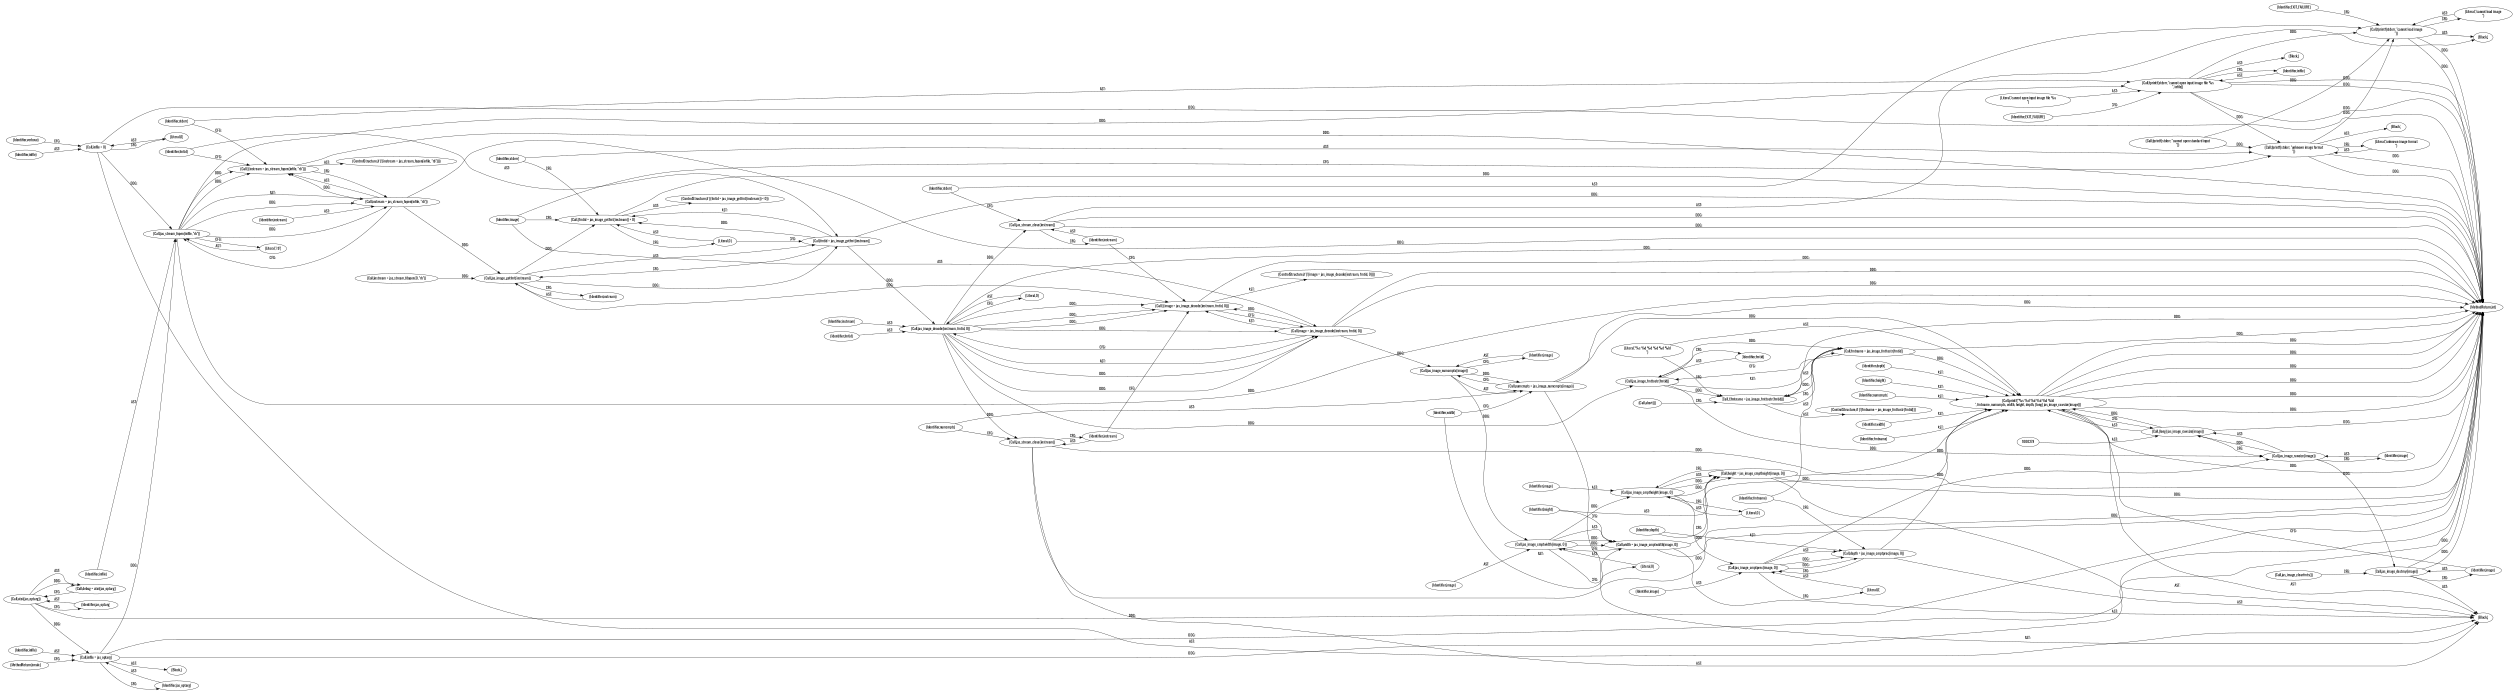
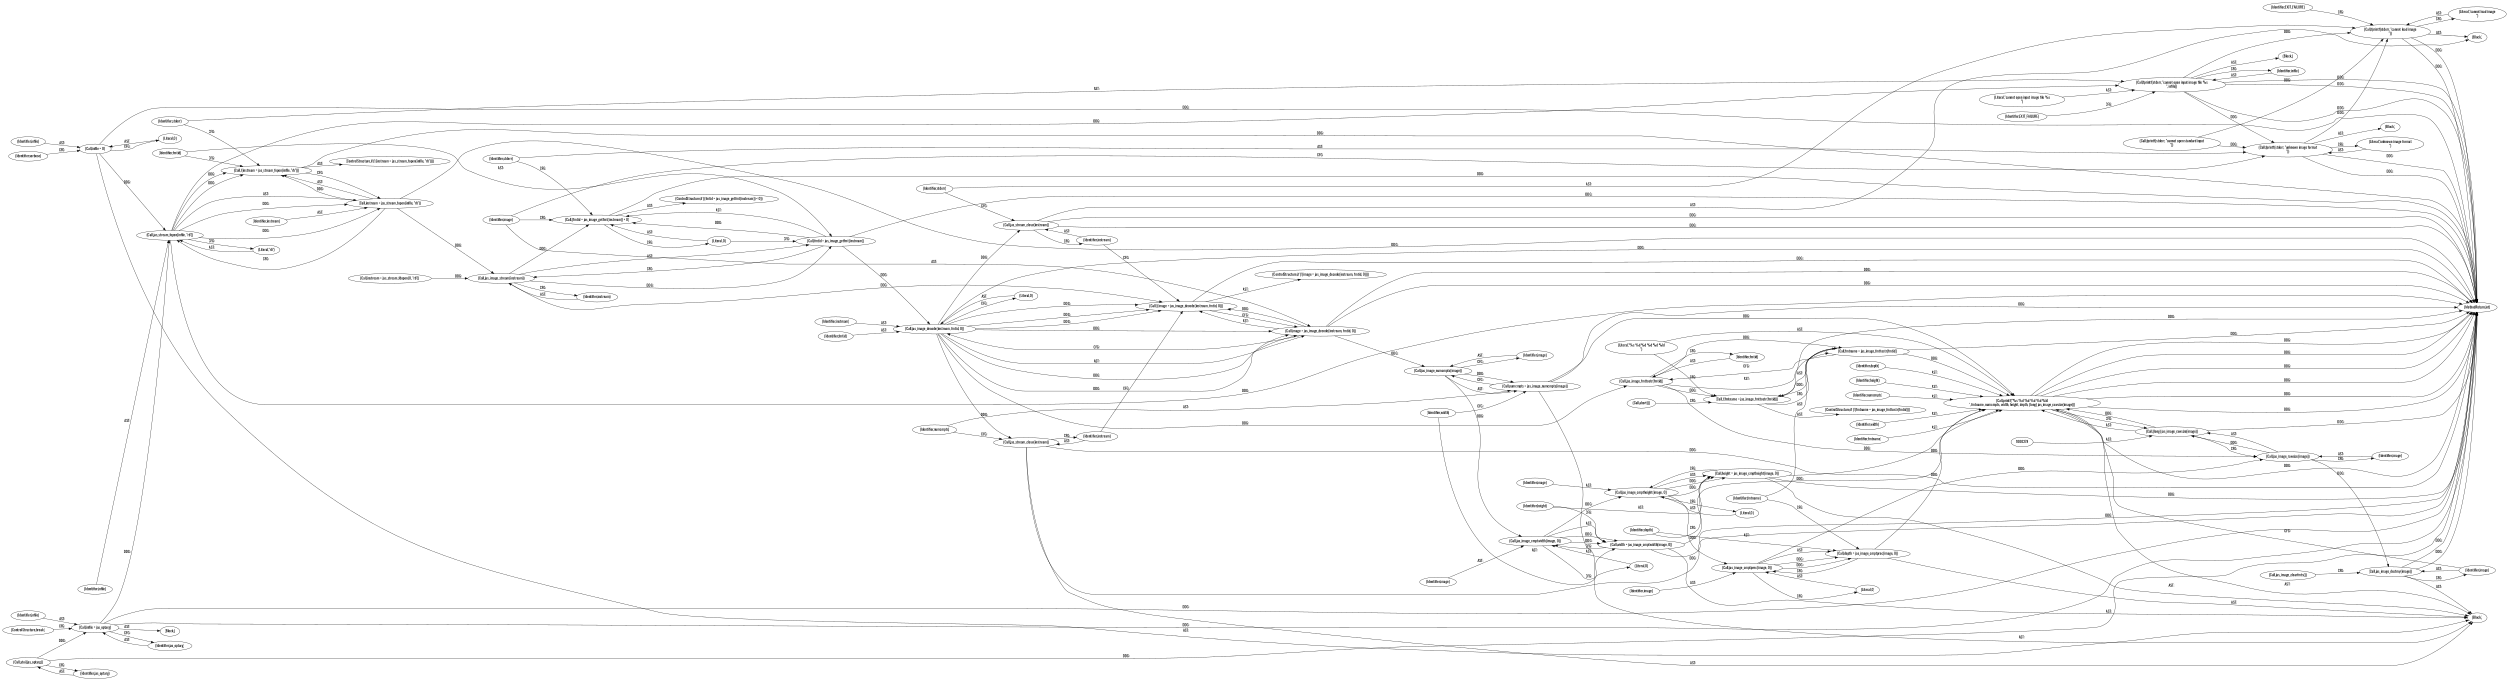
(508, 278) -> (501, 278)
(96, 589) -> none
(26, 665) -> (28, 630)
